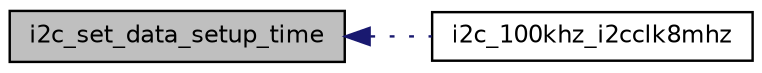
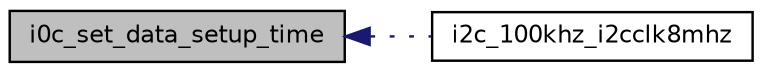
(177, 36) -> (177, 36)
